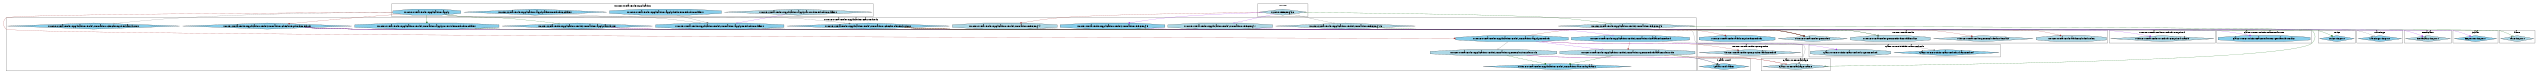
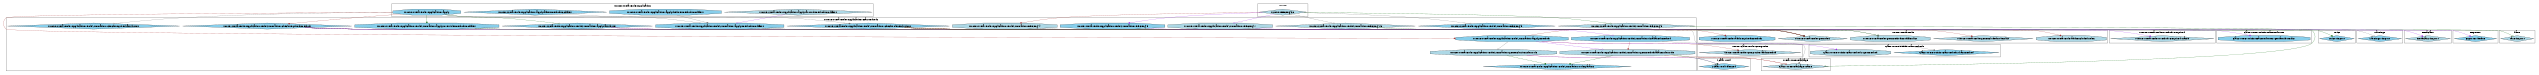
none -> (1487, 26)
(2475, 32) -> (2475, 32)
(2475, 39) -> (2475, 39)
(1750, 46) -> (1750, 46)
(1796, 60) -> (1796, 60)
(1557, 67) -> (1557, 67)
(1724, 67) -> (1724, 67)
